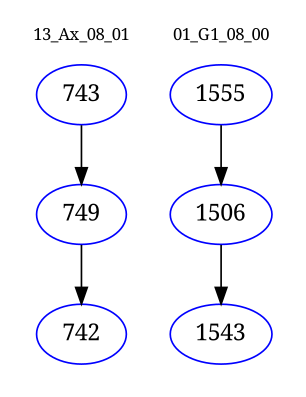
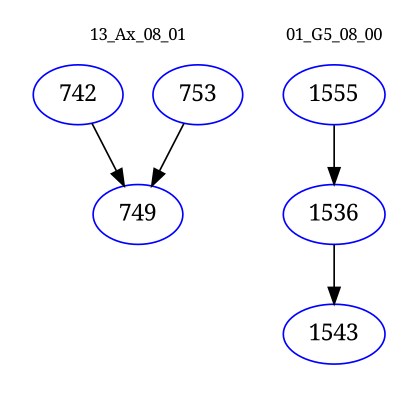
(221, 36) -> (334, 36)
(81, 95) -> (198, 95)
(221, 214) -> (334, 214)
(81, 266) -> (104, 147)
